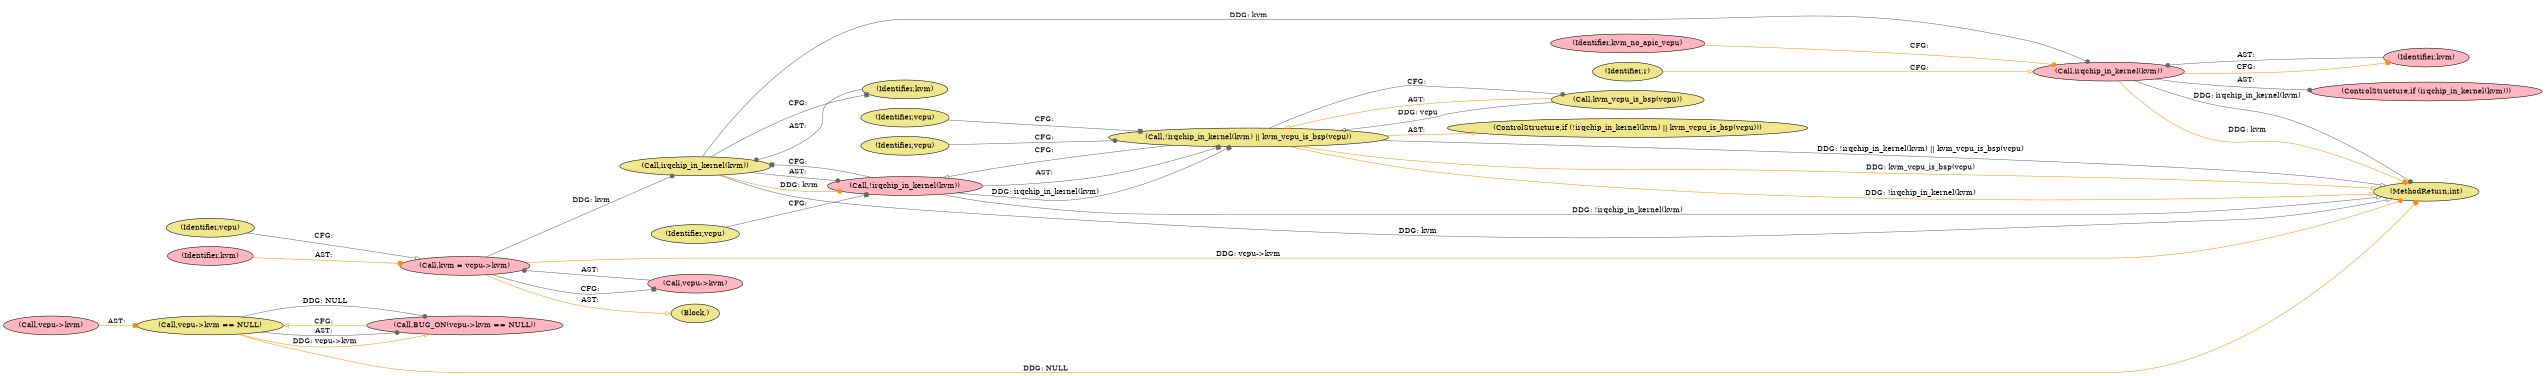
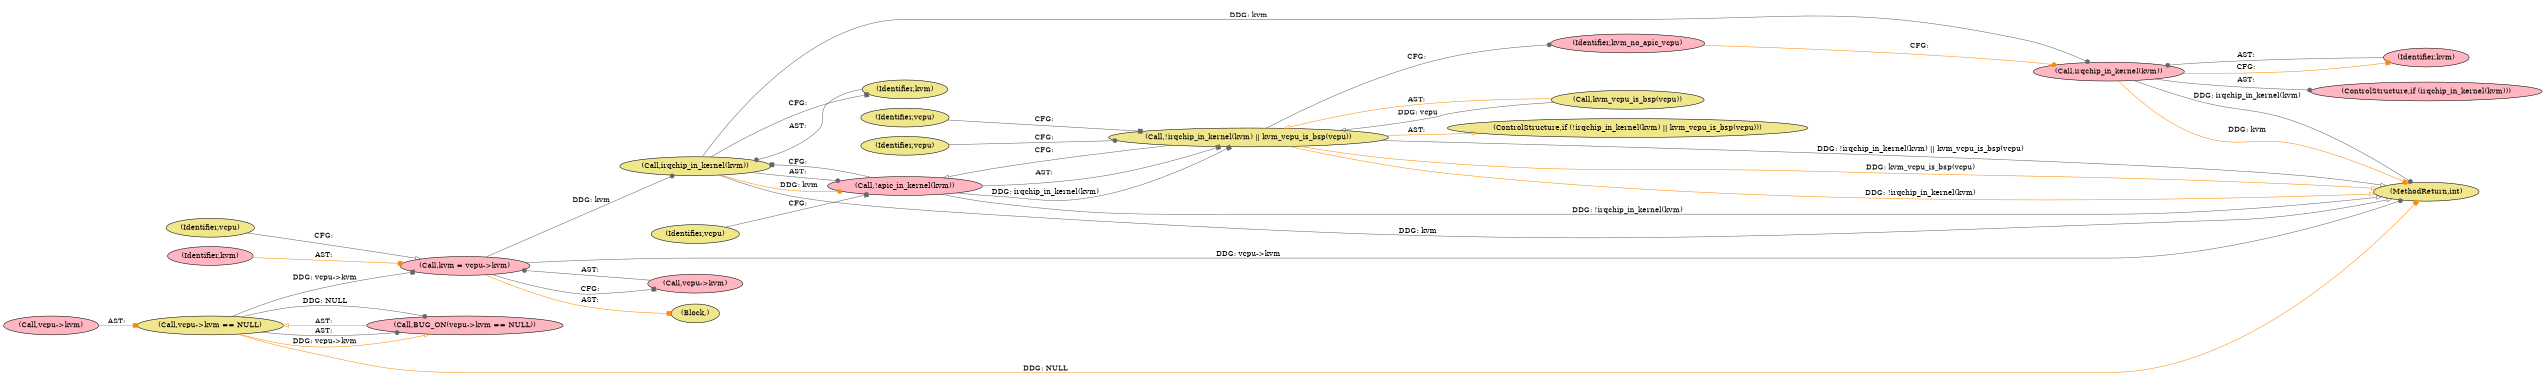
(1628, 72) -> none
(1412, 85) -> (1402, 70)
(905, 186) -> (905, 186)
(1465, 258) -> (1465, 258)
none -> (319, 289)
(573, 304) -> (573, 304)
(325, 322) -> (325, 322)
